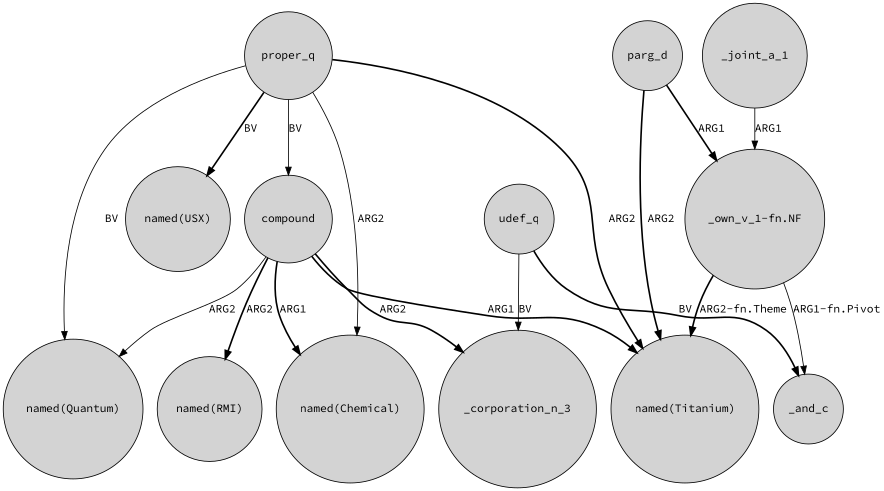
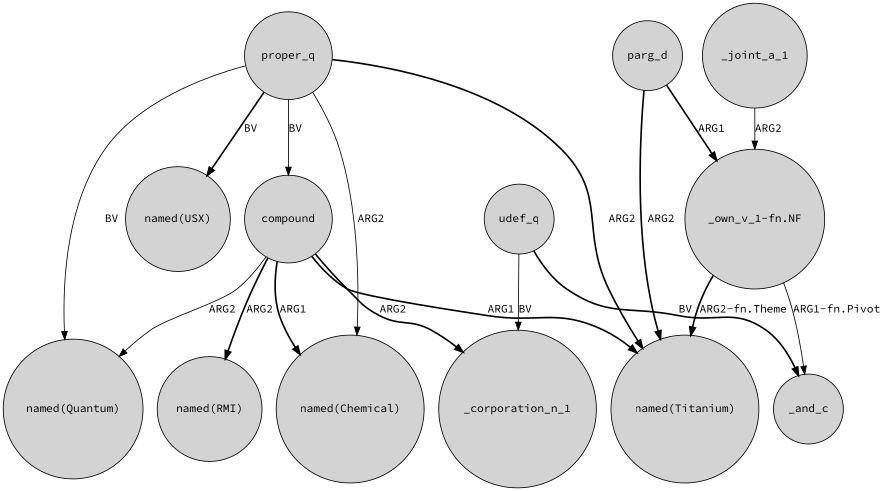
(769, 129) -> (769, 129)
(518, 409) -> (518, 409)
